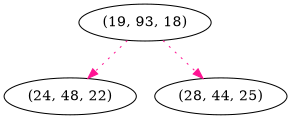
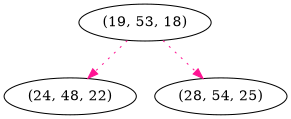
(145, 23) -> (145, 23)
(221, 96) -> (221, 96)
